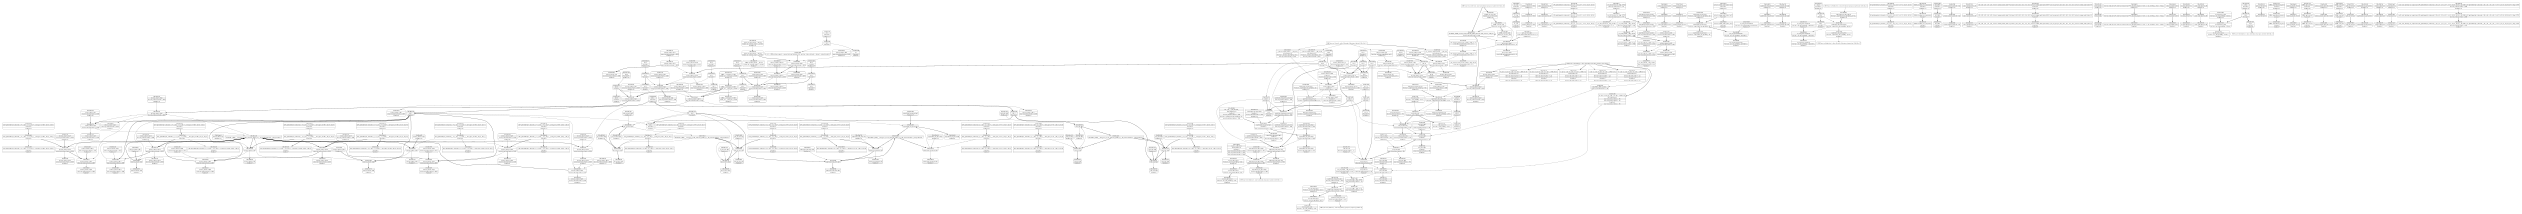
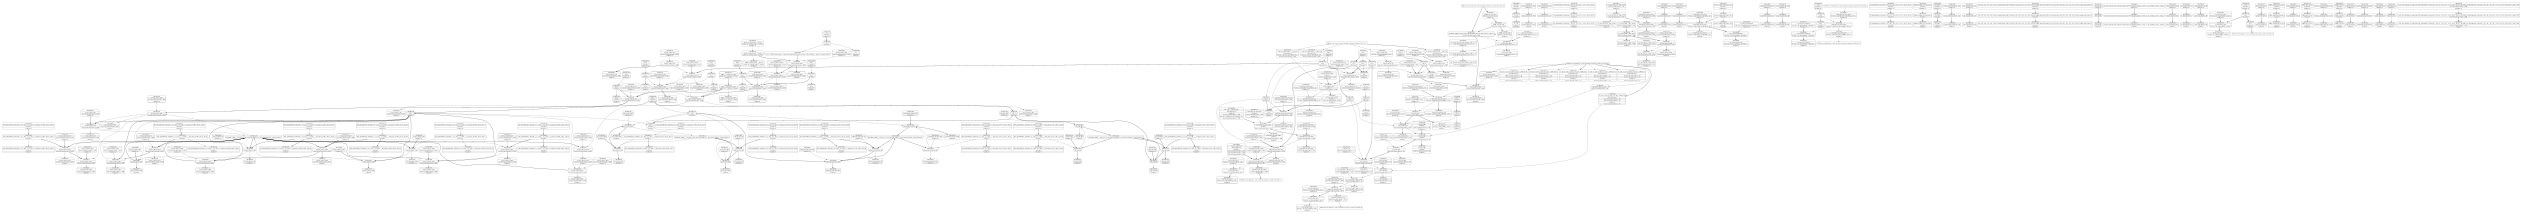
none -> (2261, 25)
